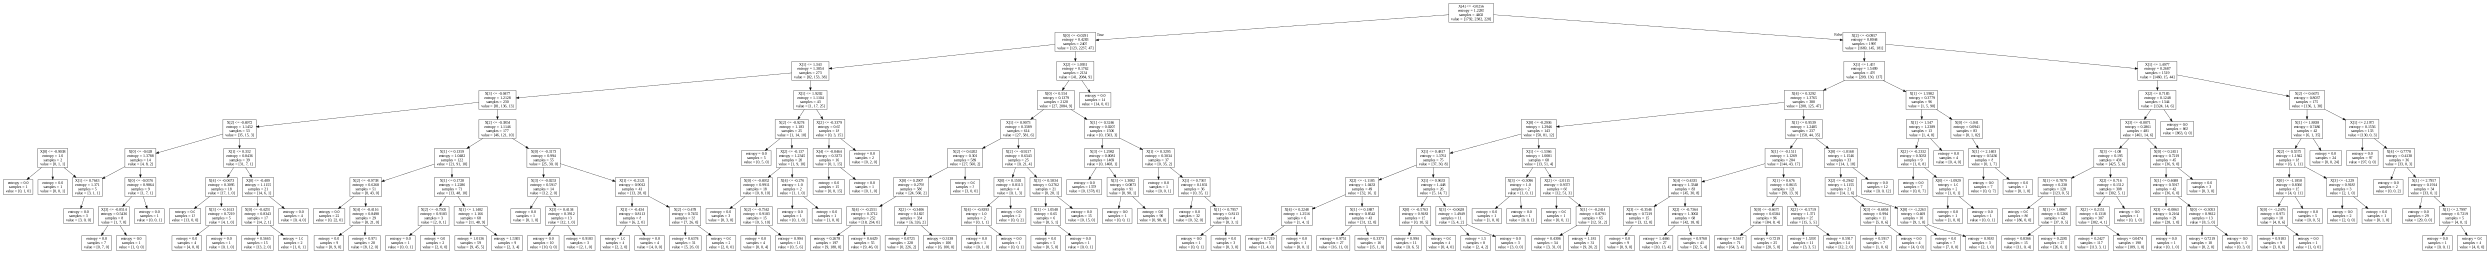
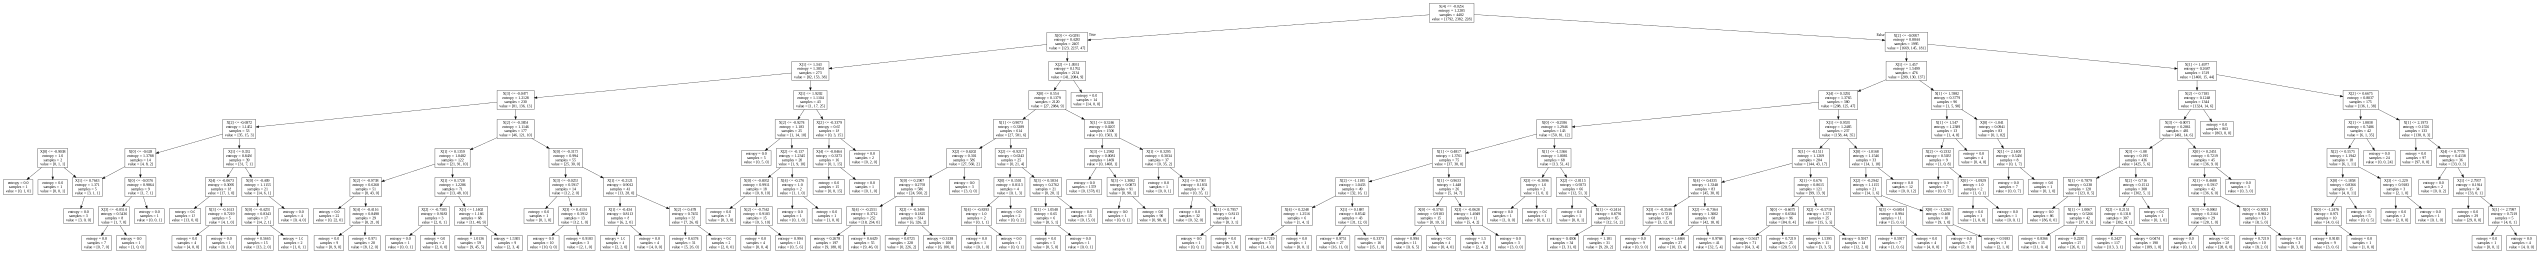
none -> (2219, 243)
